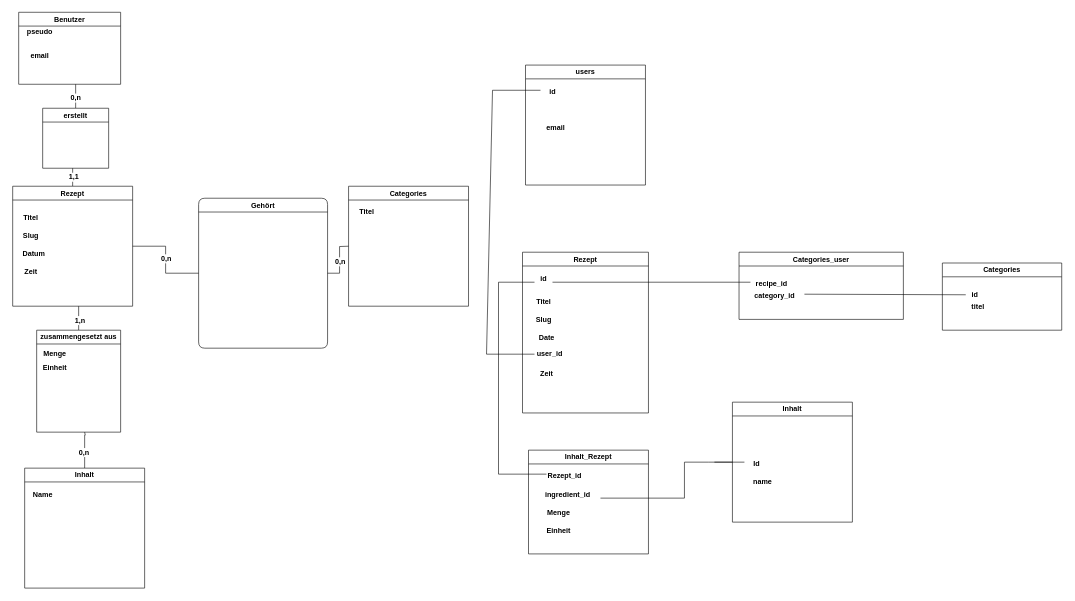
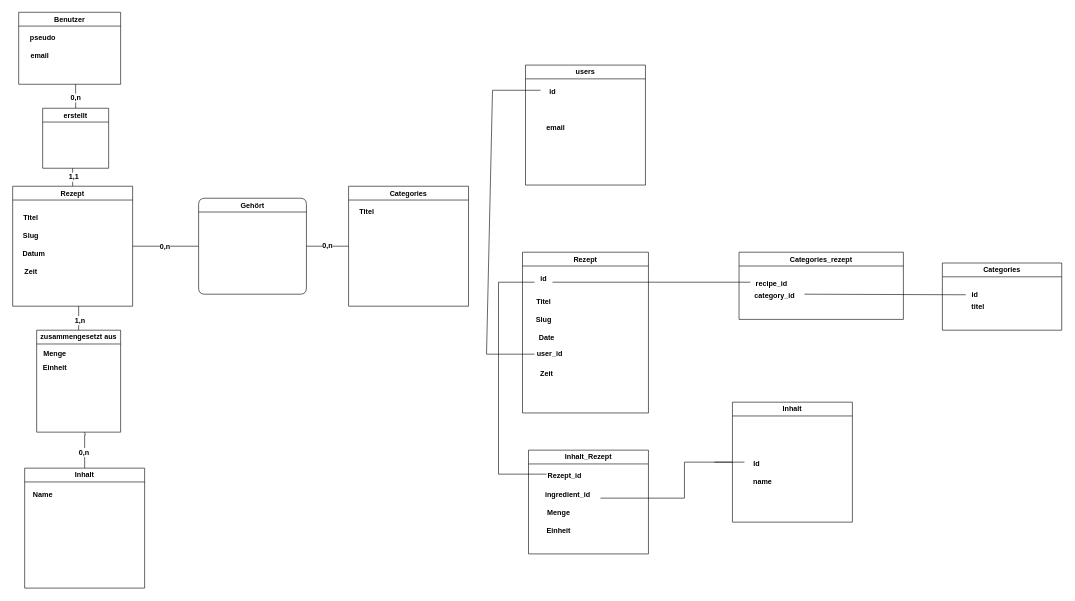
(39, 32) -> (42, 38)
(821, 260) -> (821, 260)
(263, 273) -> (252, 246)
